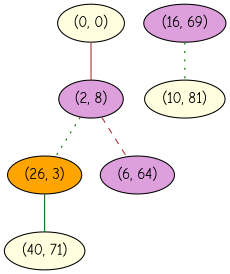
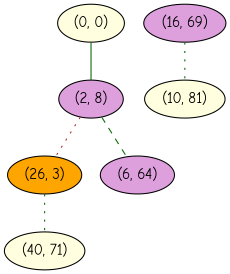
(91, 61) -> (91, 61)
(68, 137) -> (68, 137)
(114, 137) -> (114, 137)
(45, 213) -> (45, 213)
